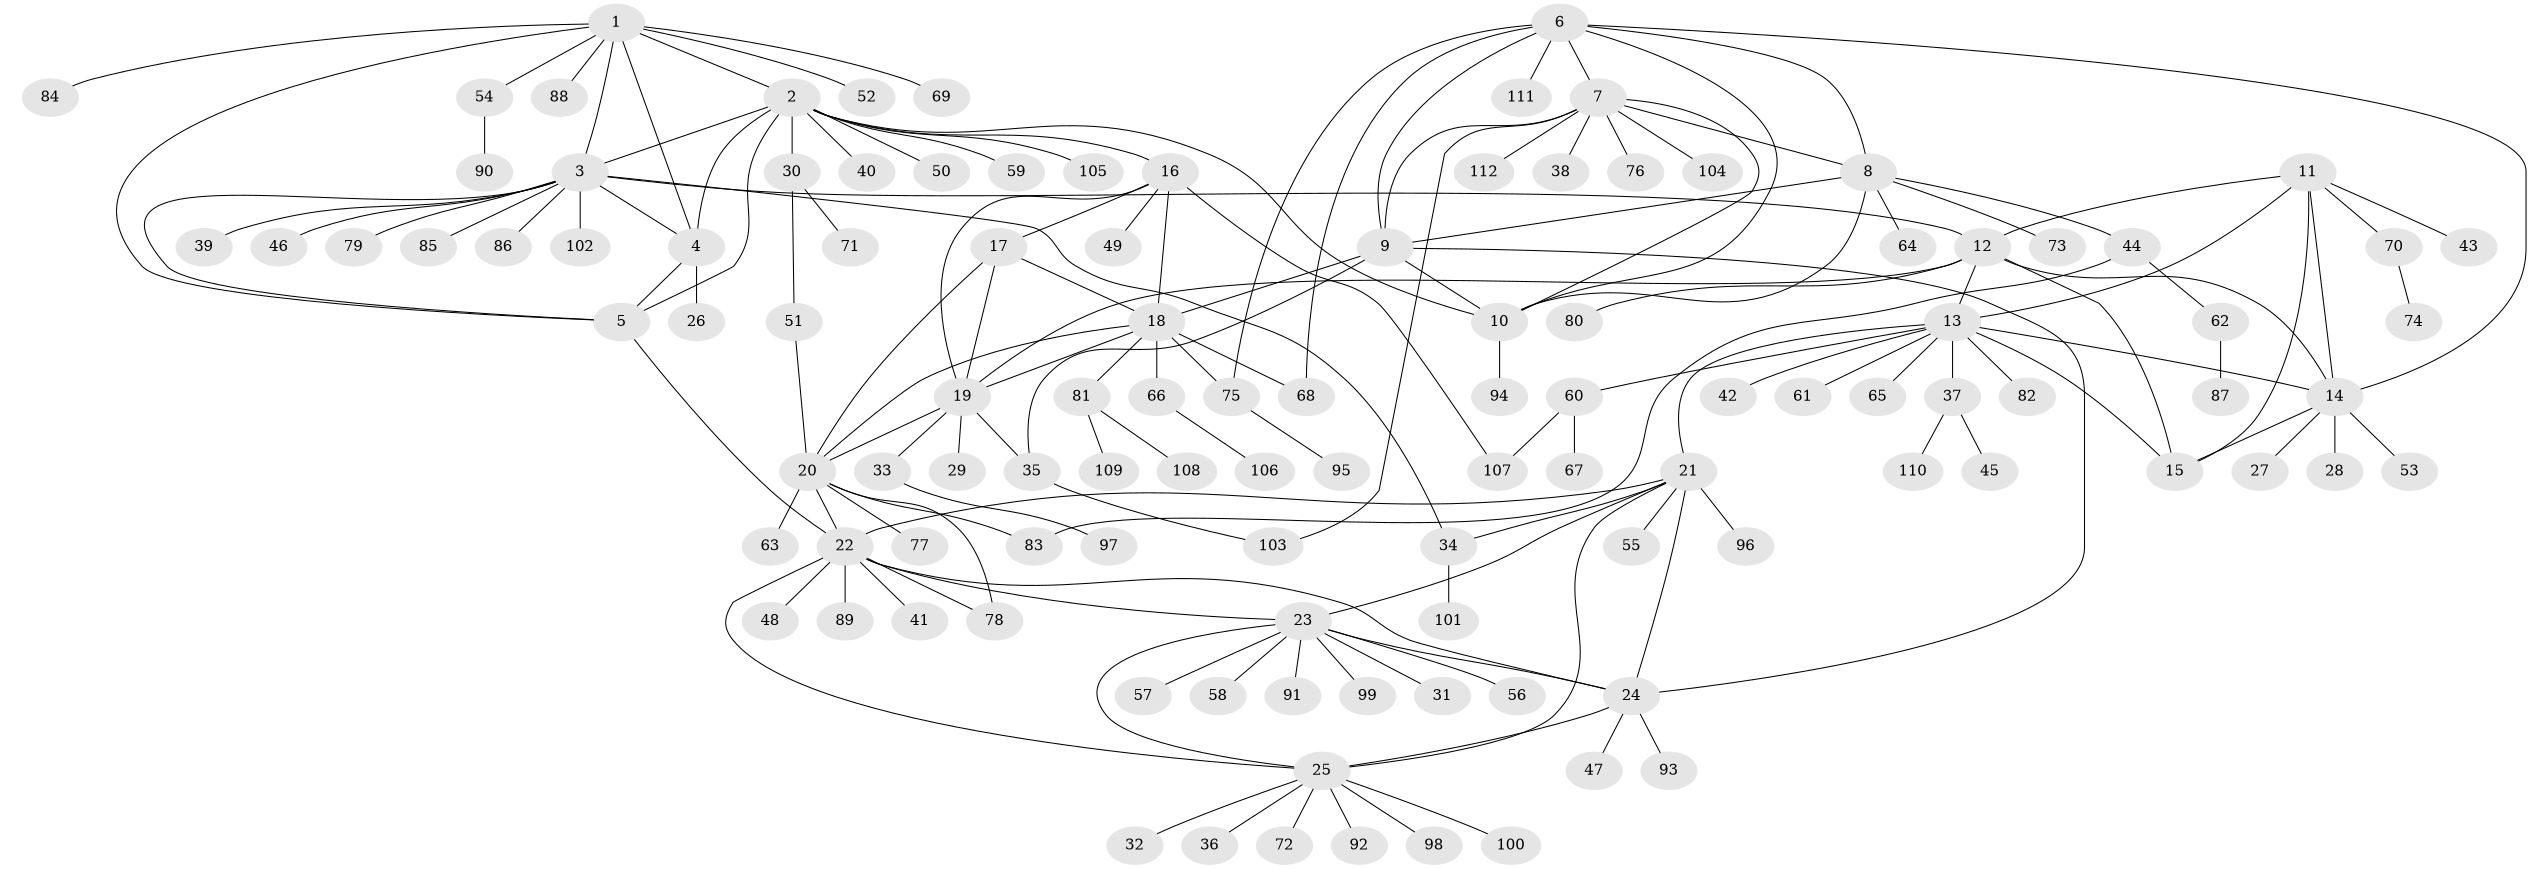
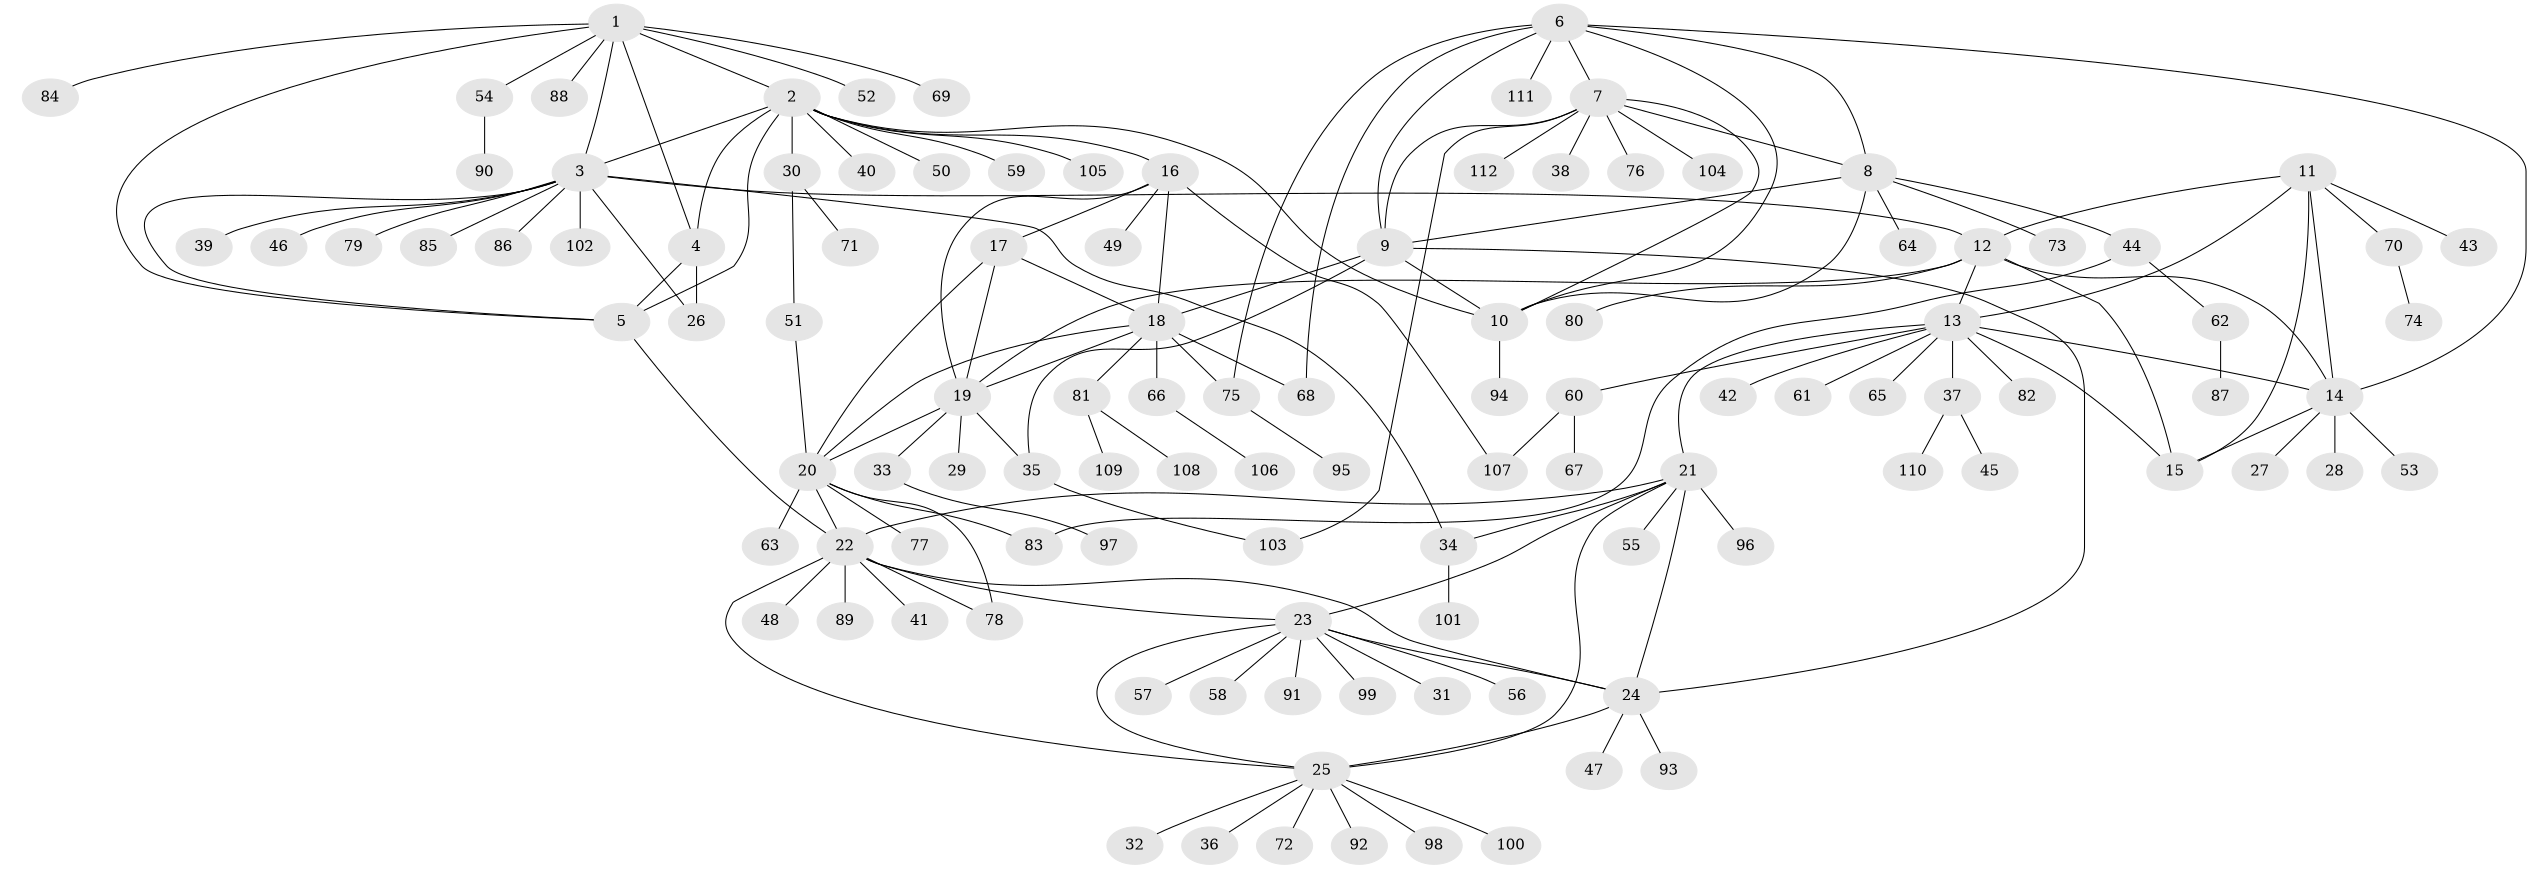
(638, 210) -> (638, 247)
